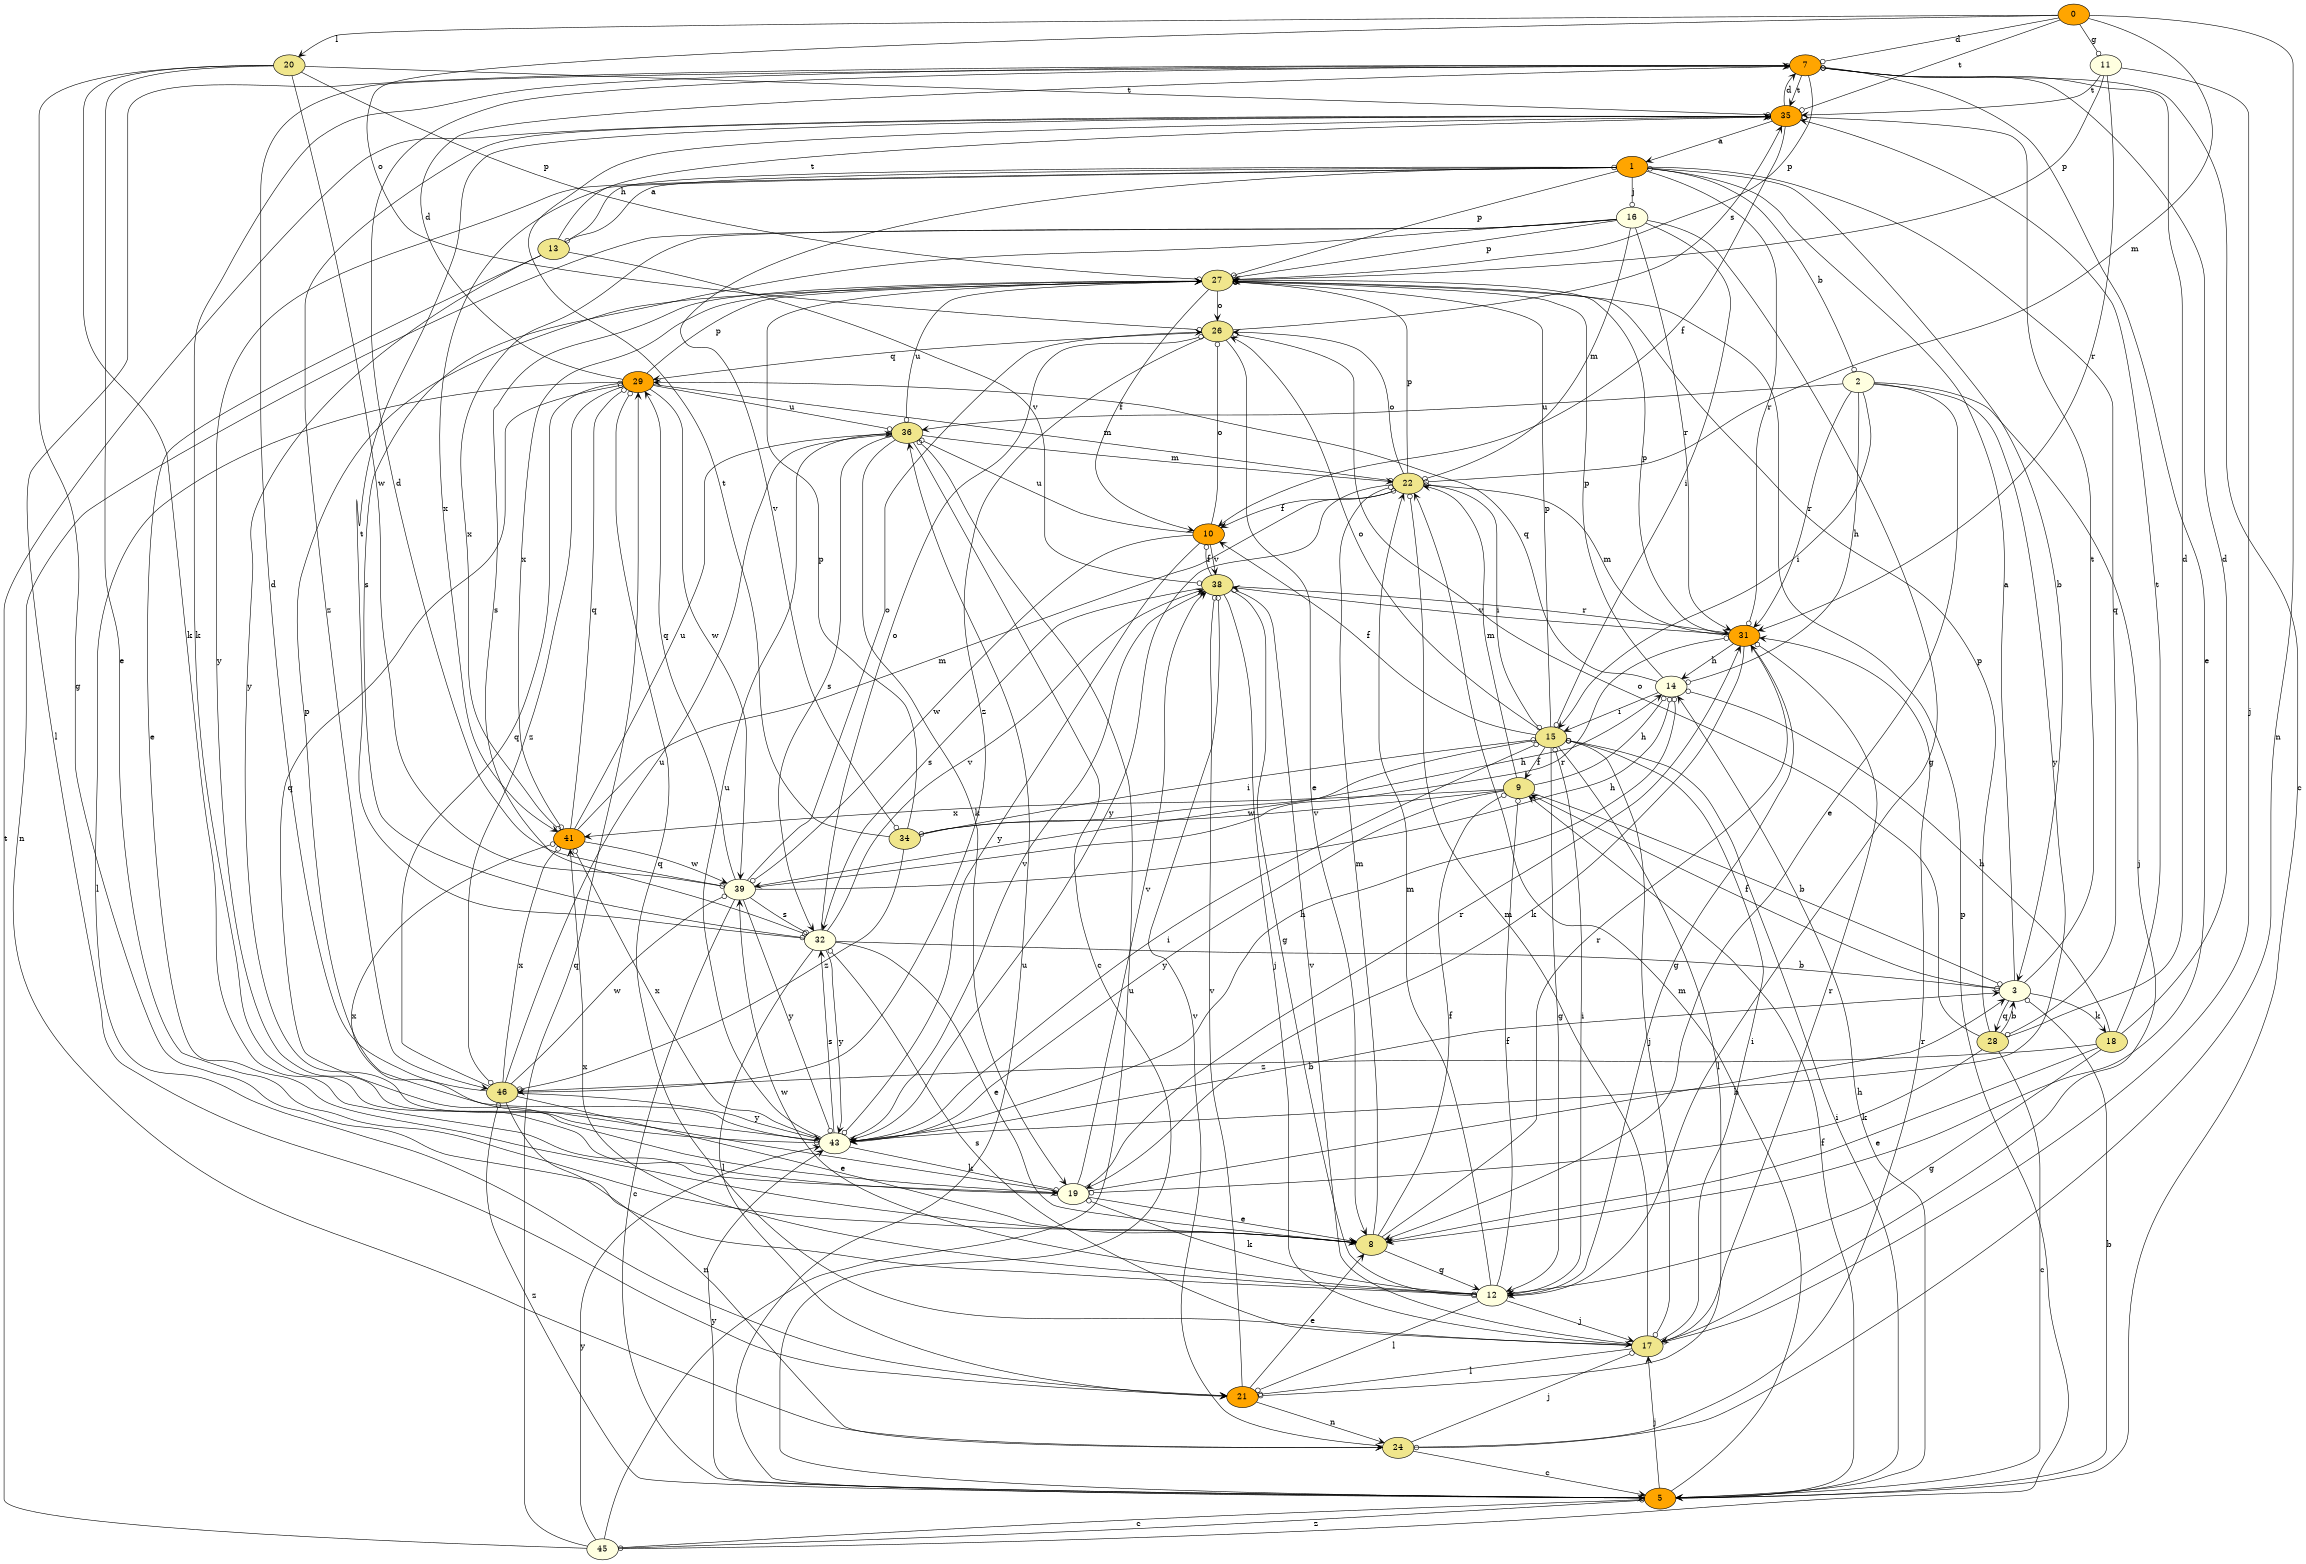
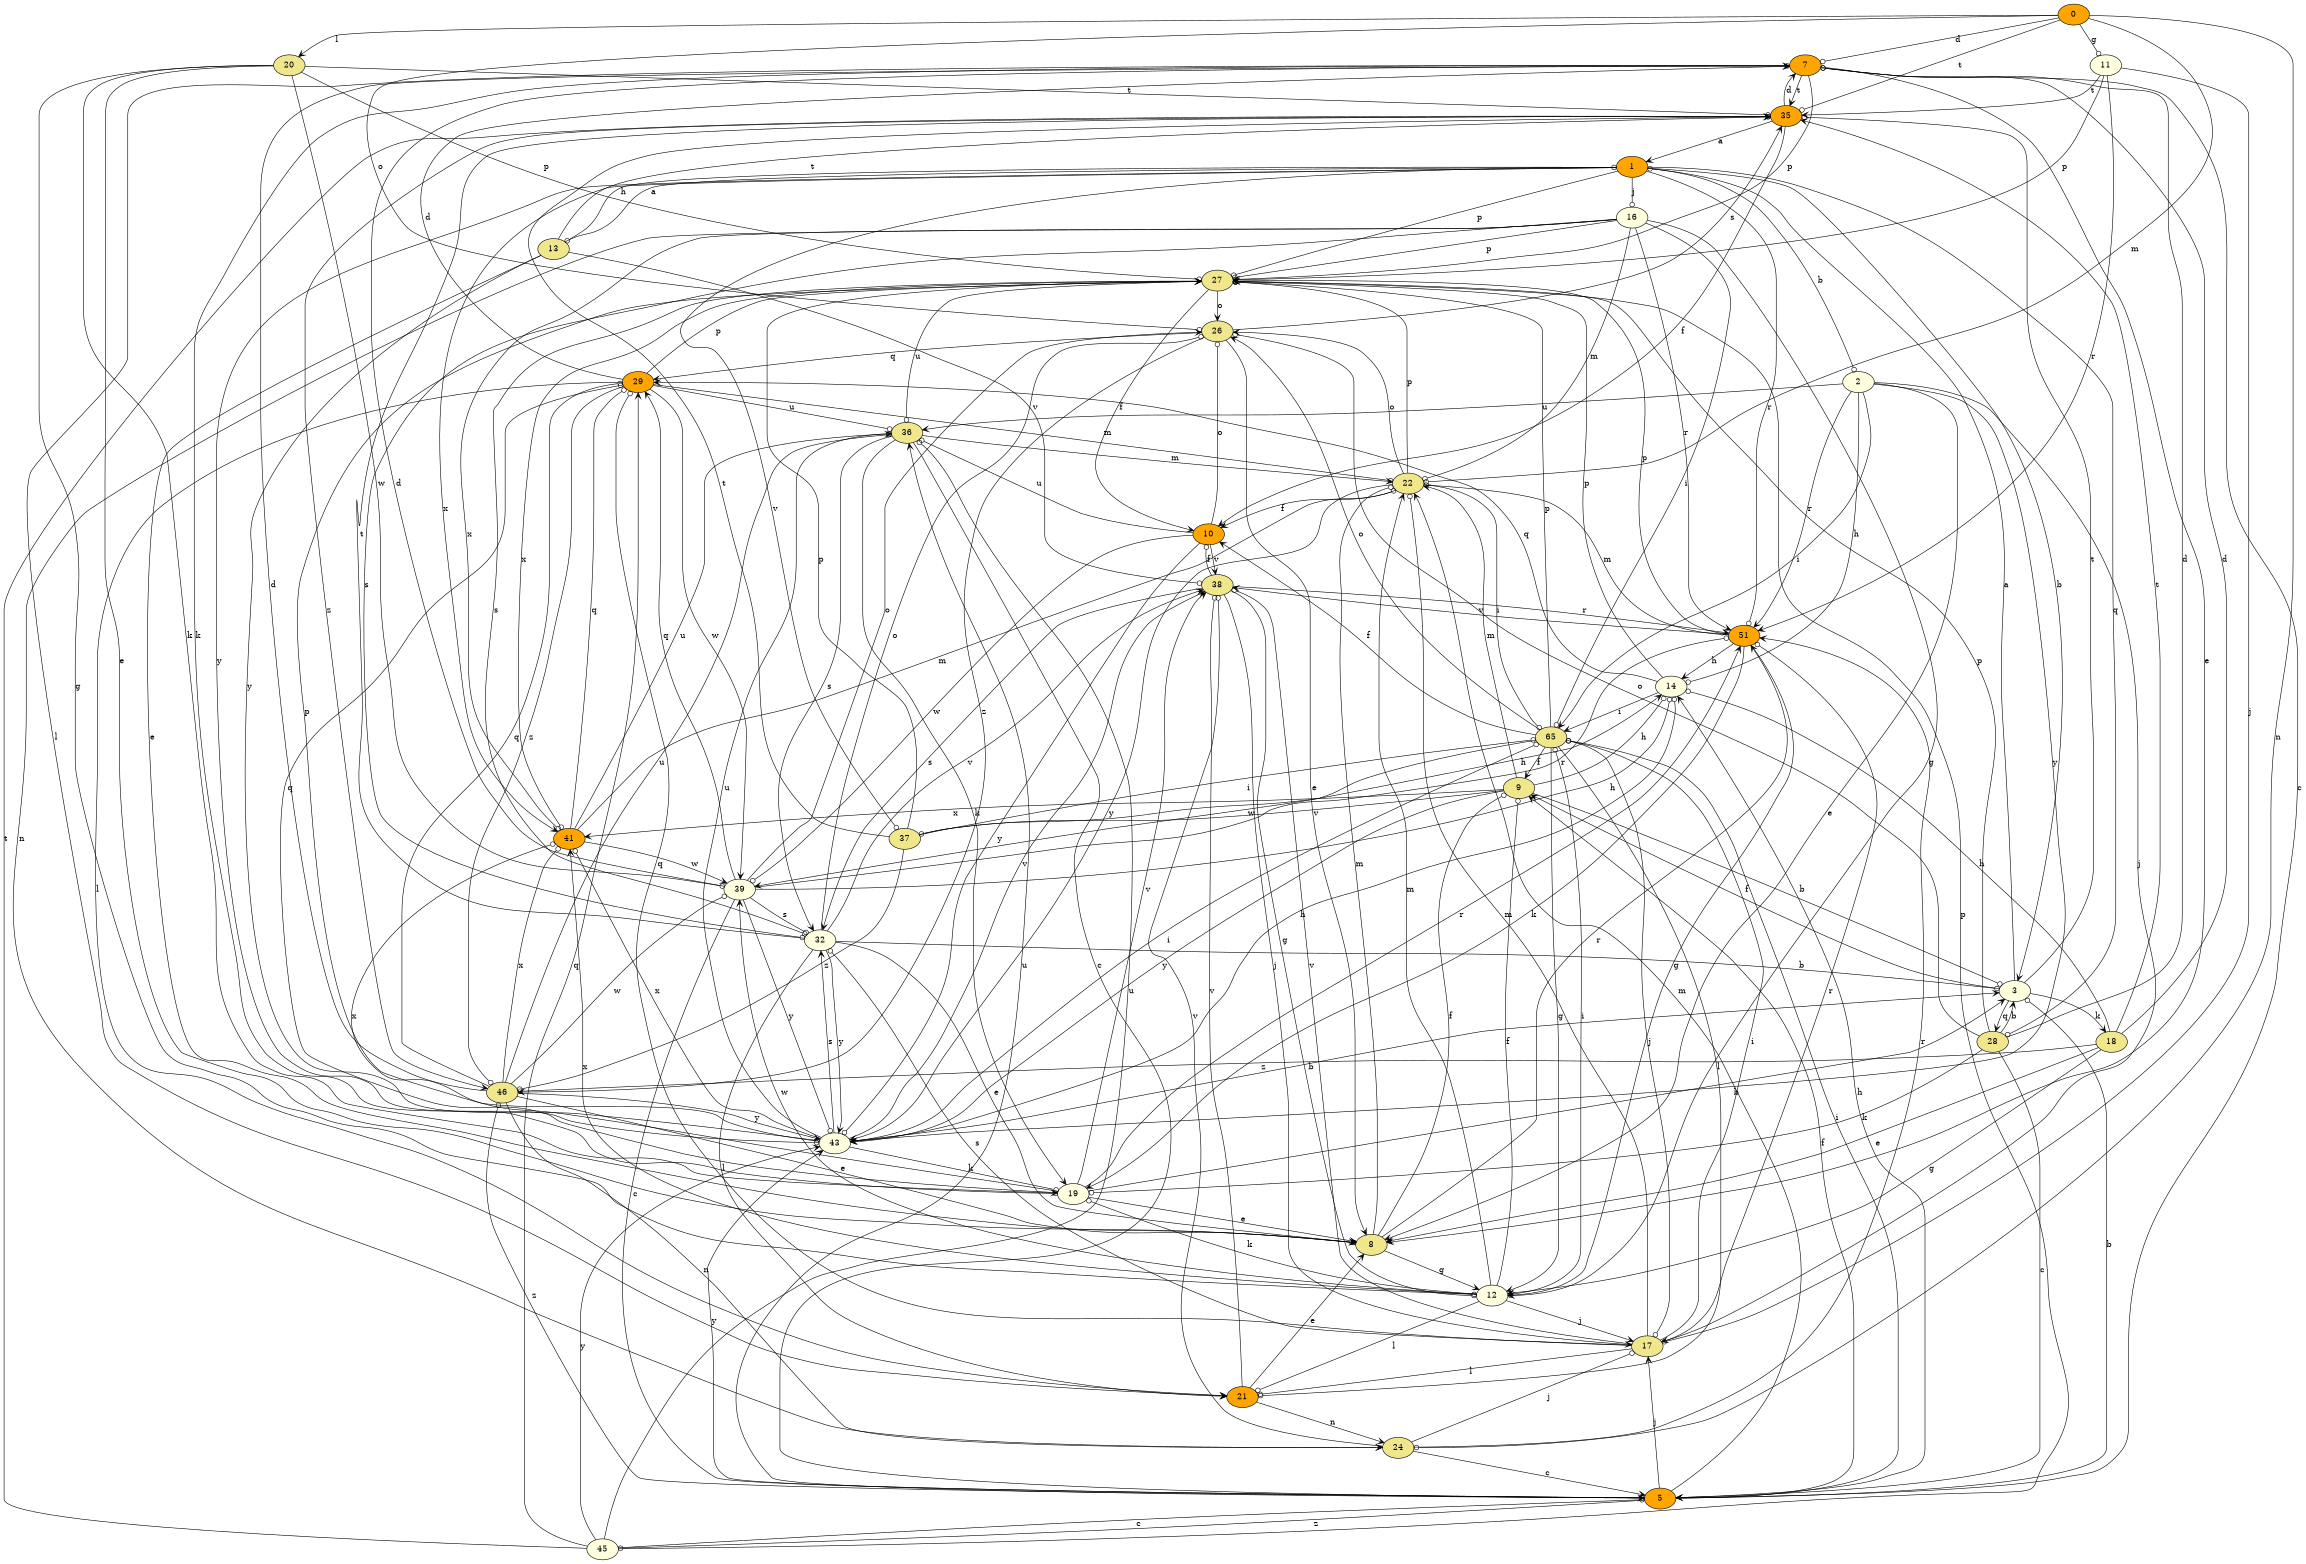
(1744, 636) -> (1744, 636)
(1551, 737) -> (1551, 737)
(905, 839) -> (905, 839)
(265, 1073) -> (266, 1073)
